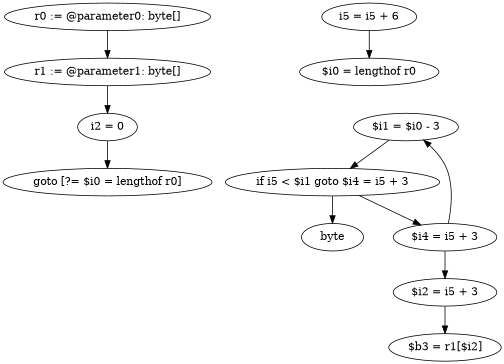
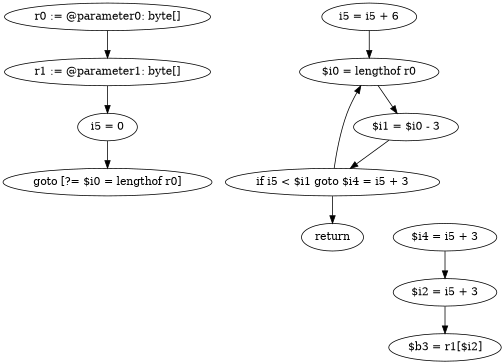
(108, 127) -> (108, 127)
(450, 181) -> (385, 96)
(386, 209) -> (342, 129)
(333, 237) -> (333, 237)
